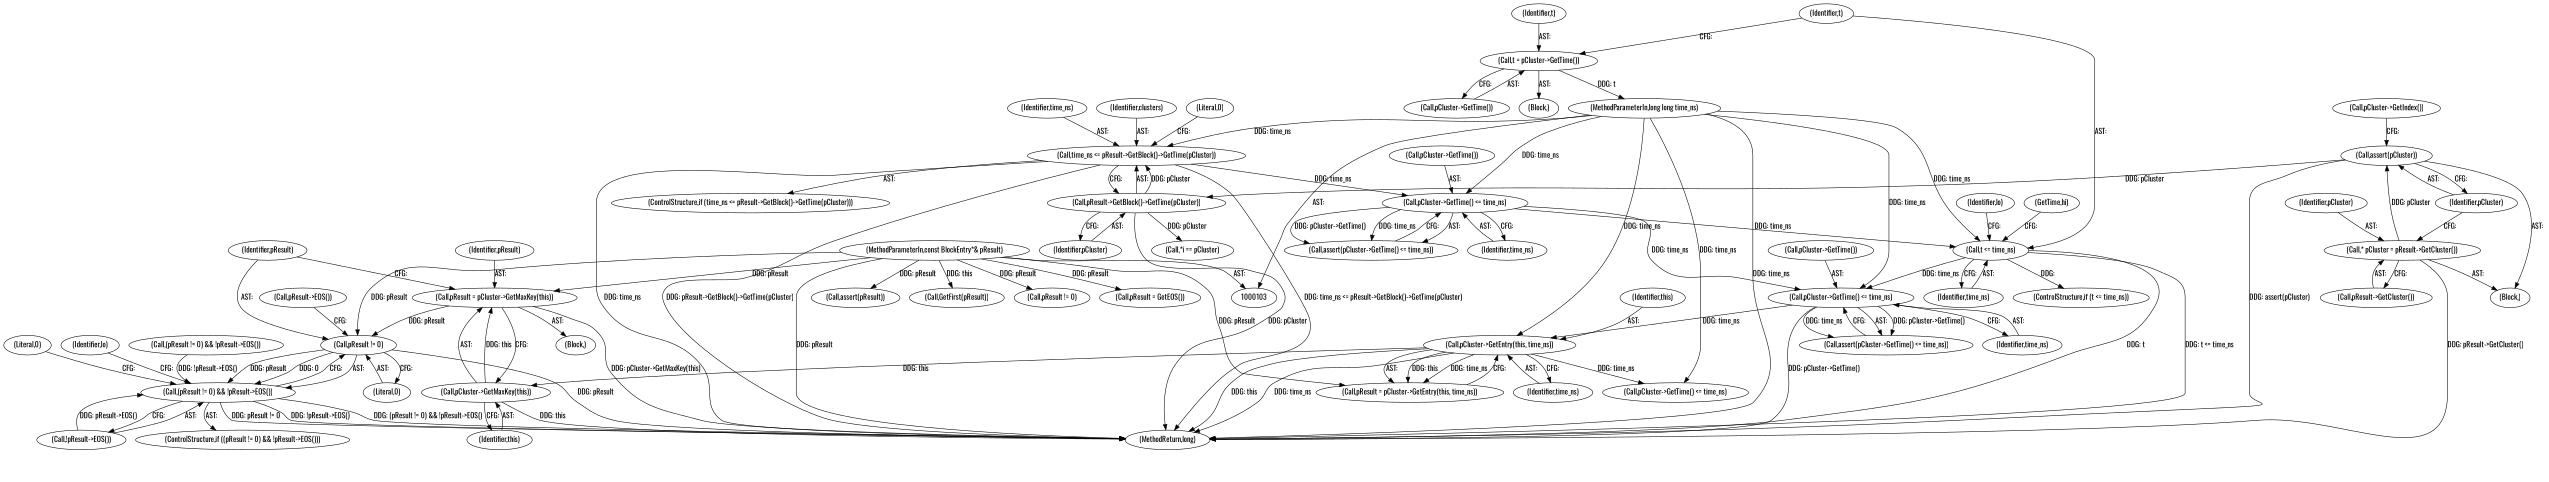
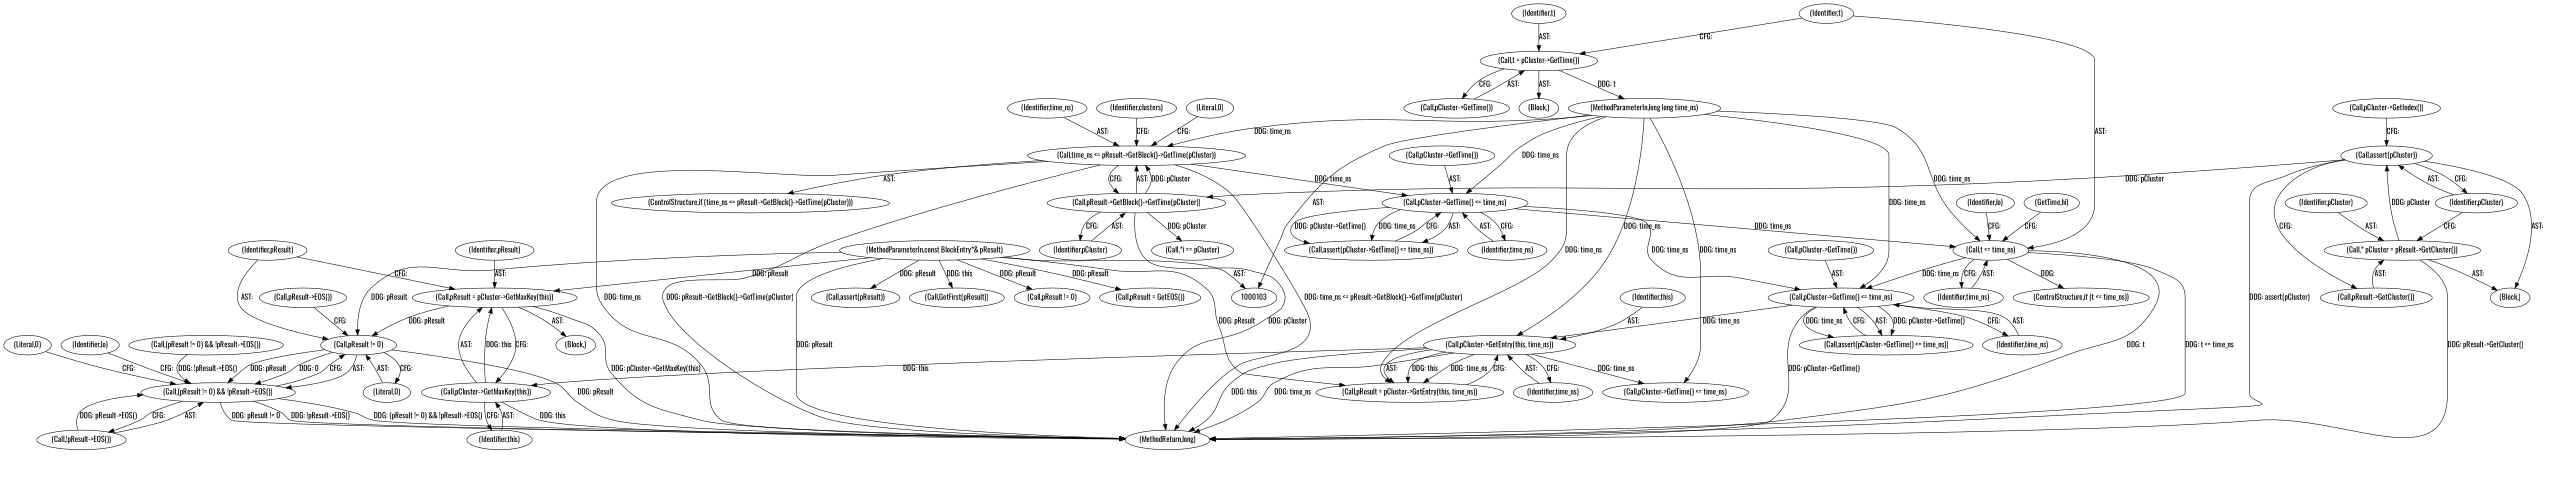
(1144, 132) -> (1144, 132)
(2394, 272) -> (2275, 221)
(1645, 418) -> (1532, 275)
(243, 440) -> none
